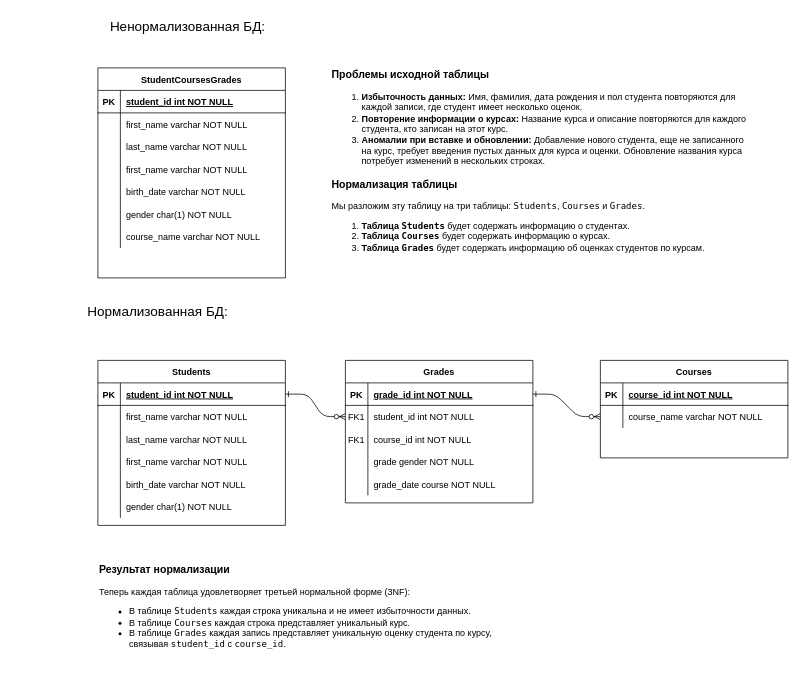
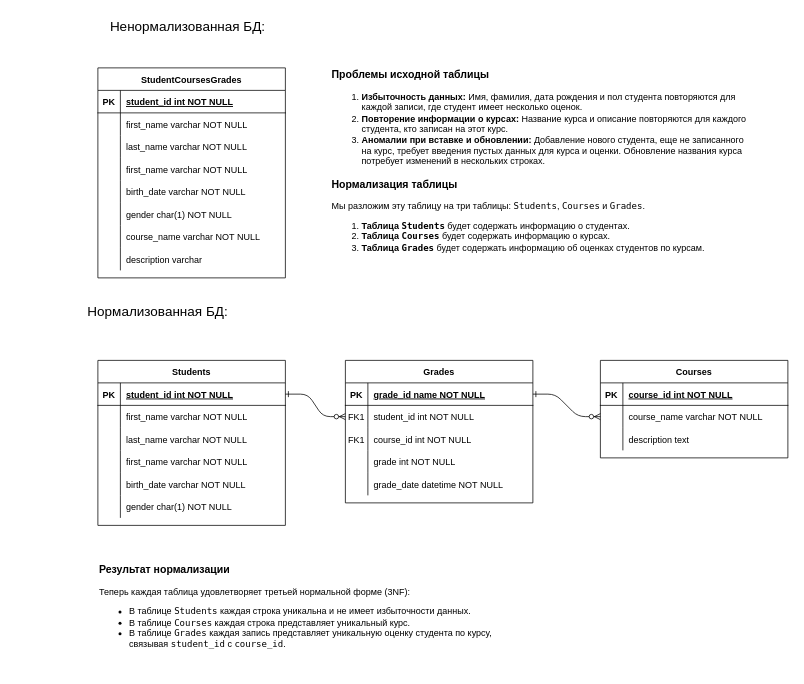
none -> (203, 259)
(422, 395) -> (425, 395)
none -> (705, 439)
(423, 462) -> (414, 462)
(436, 485) -> (439, 485)
